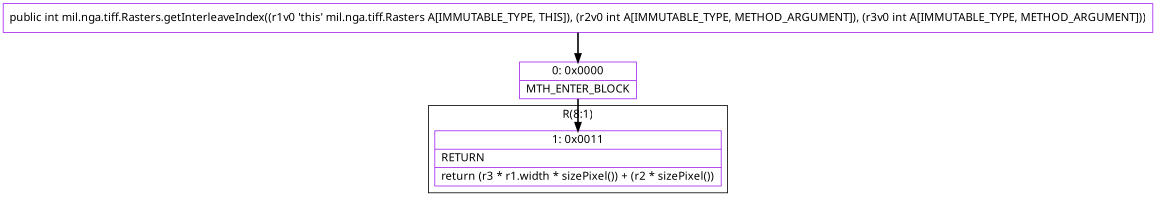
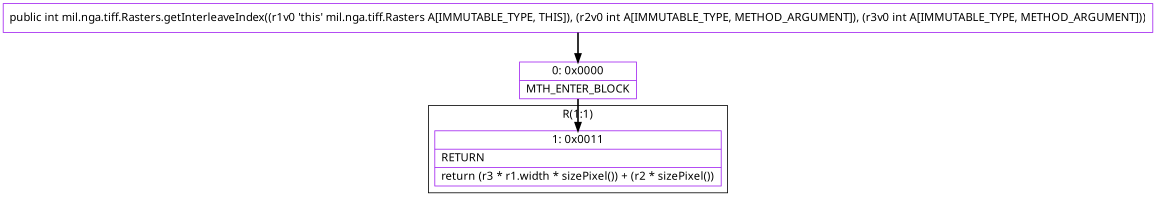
(578, 115) -> (578, 115)
